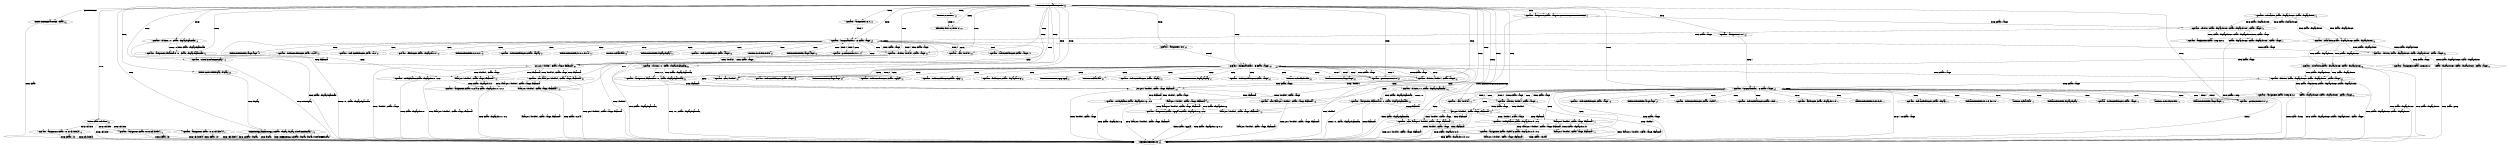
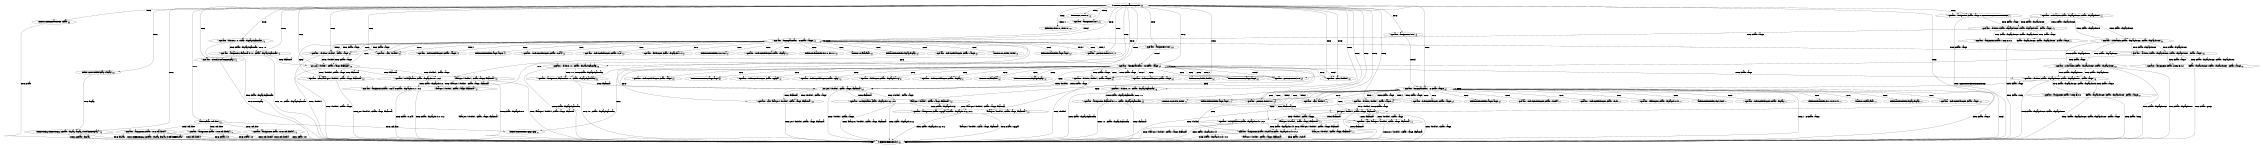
(90, 11) -> (149, 11)
(608, 141) -> (365, 127)
